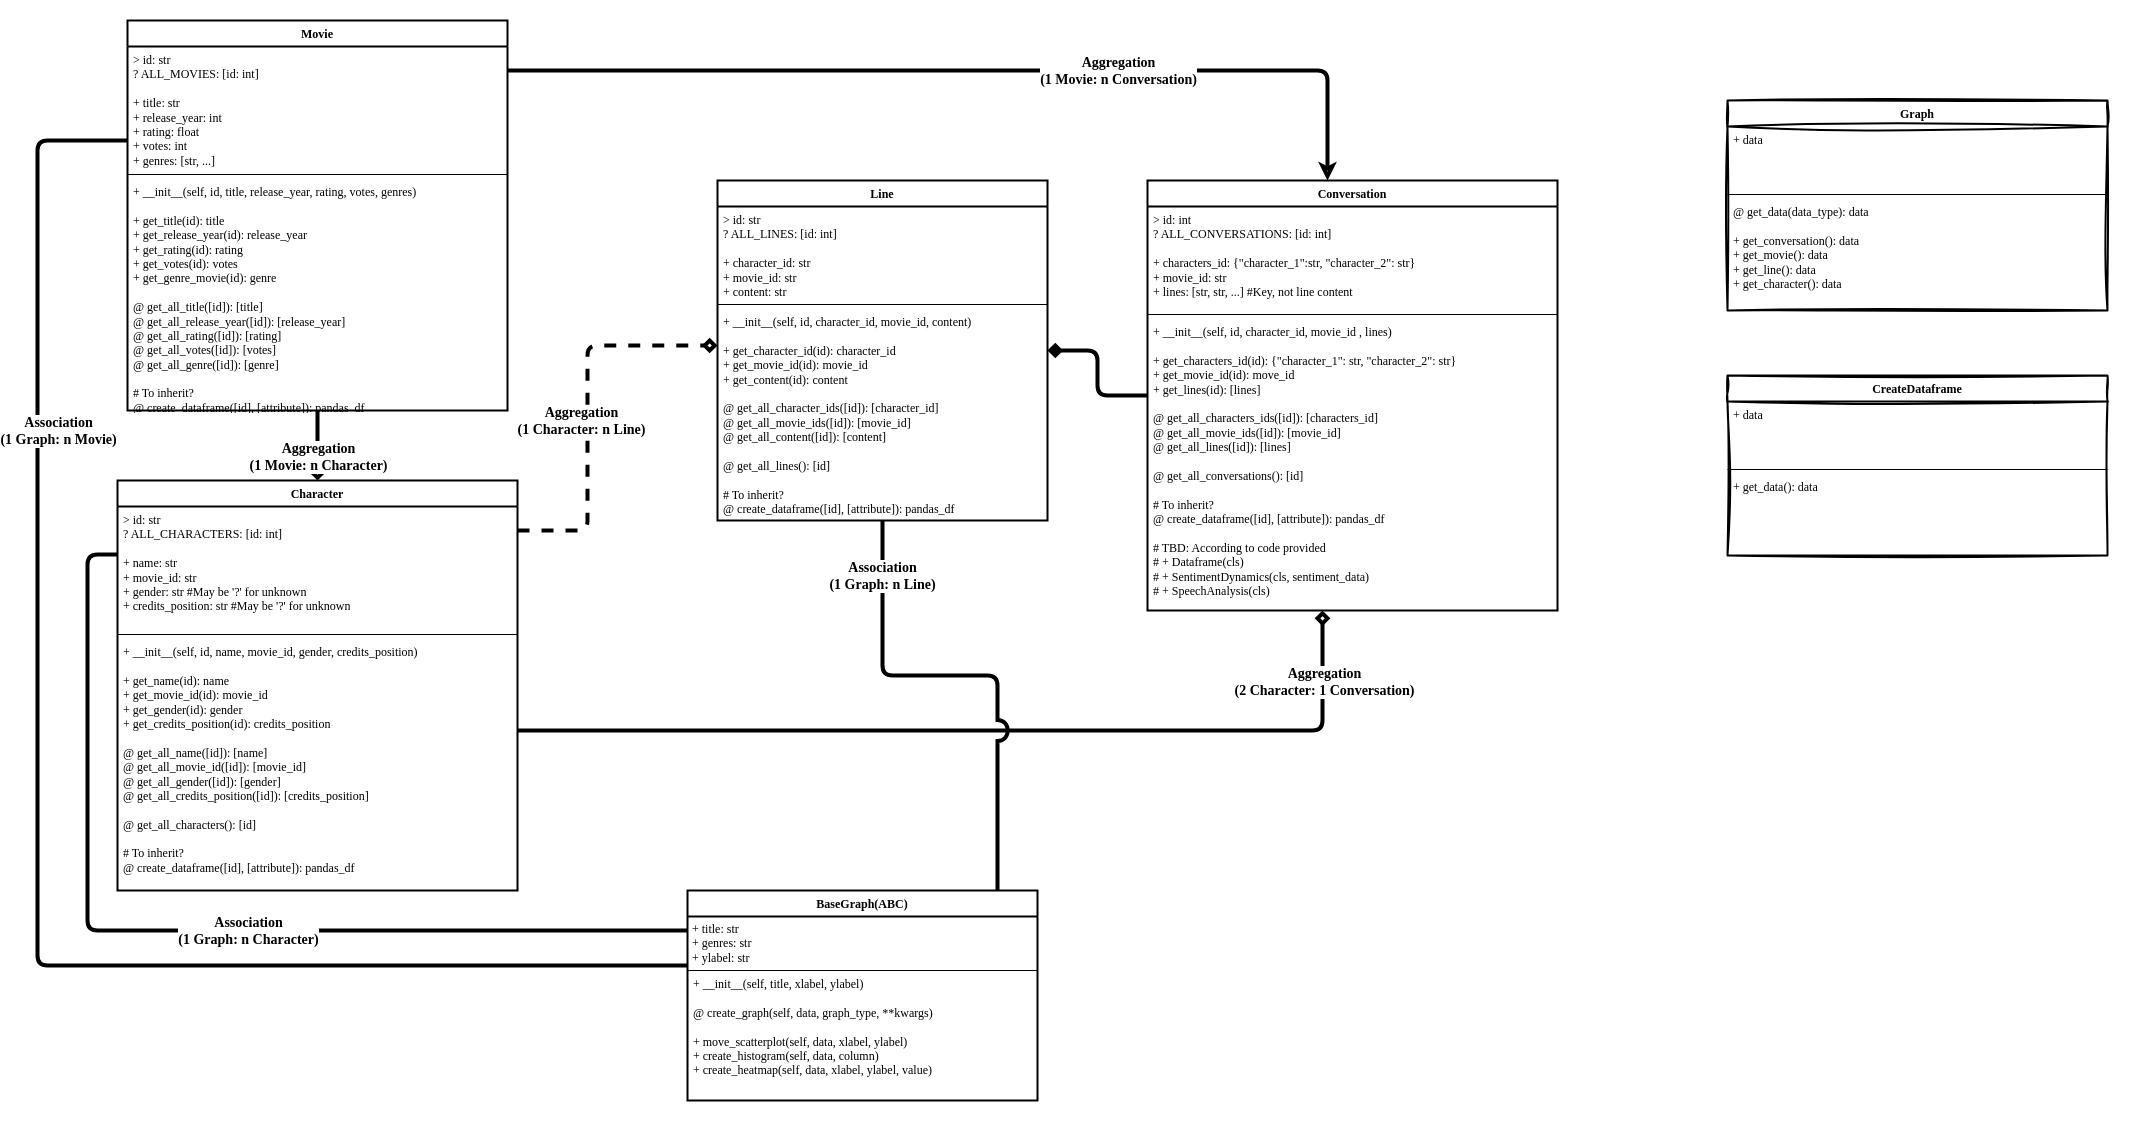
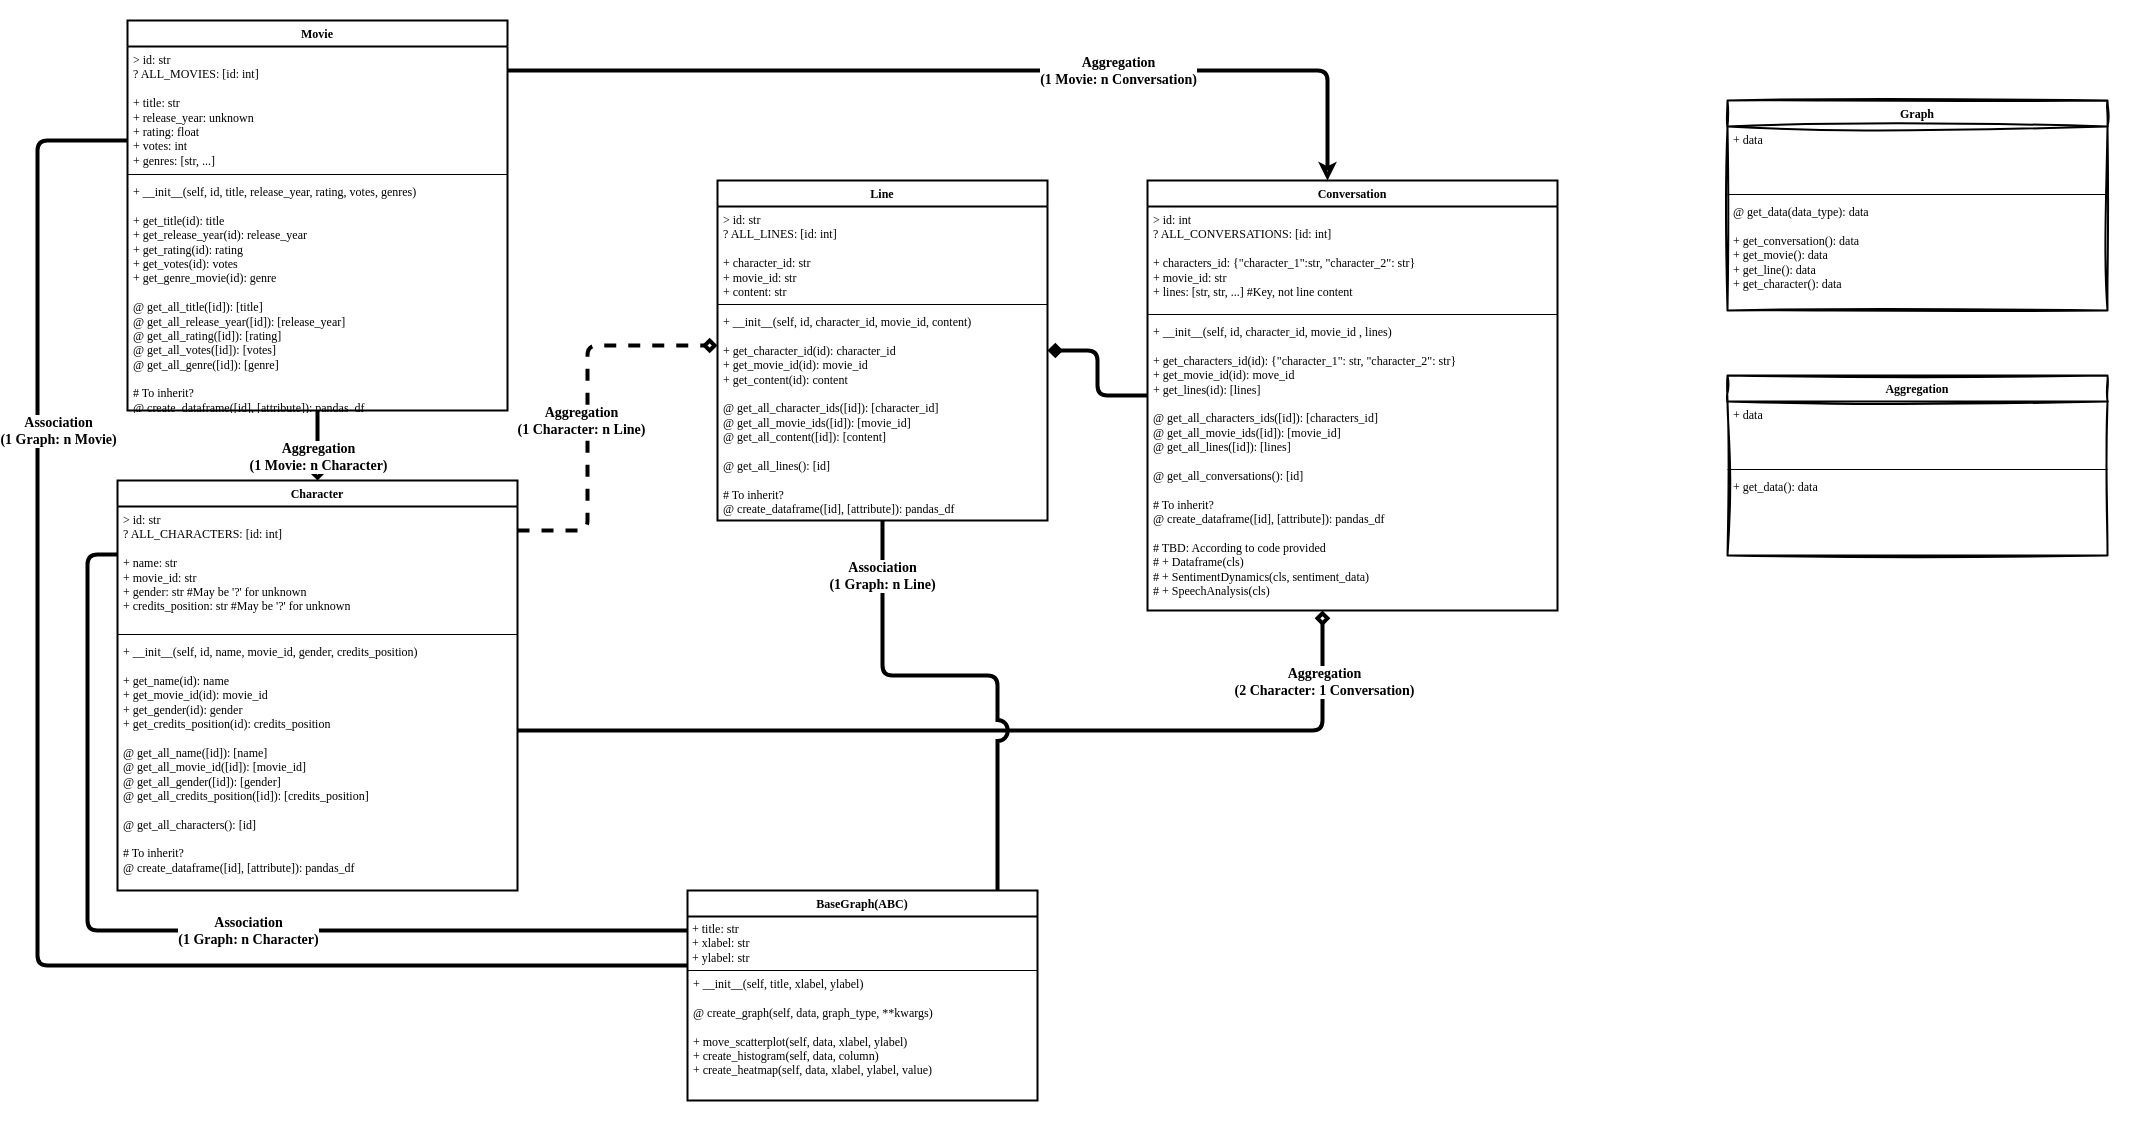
(200, 104) -> (205, 104)
(1918, 390) -> (1918, 390)
(729, 944) -> (725, 944)
